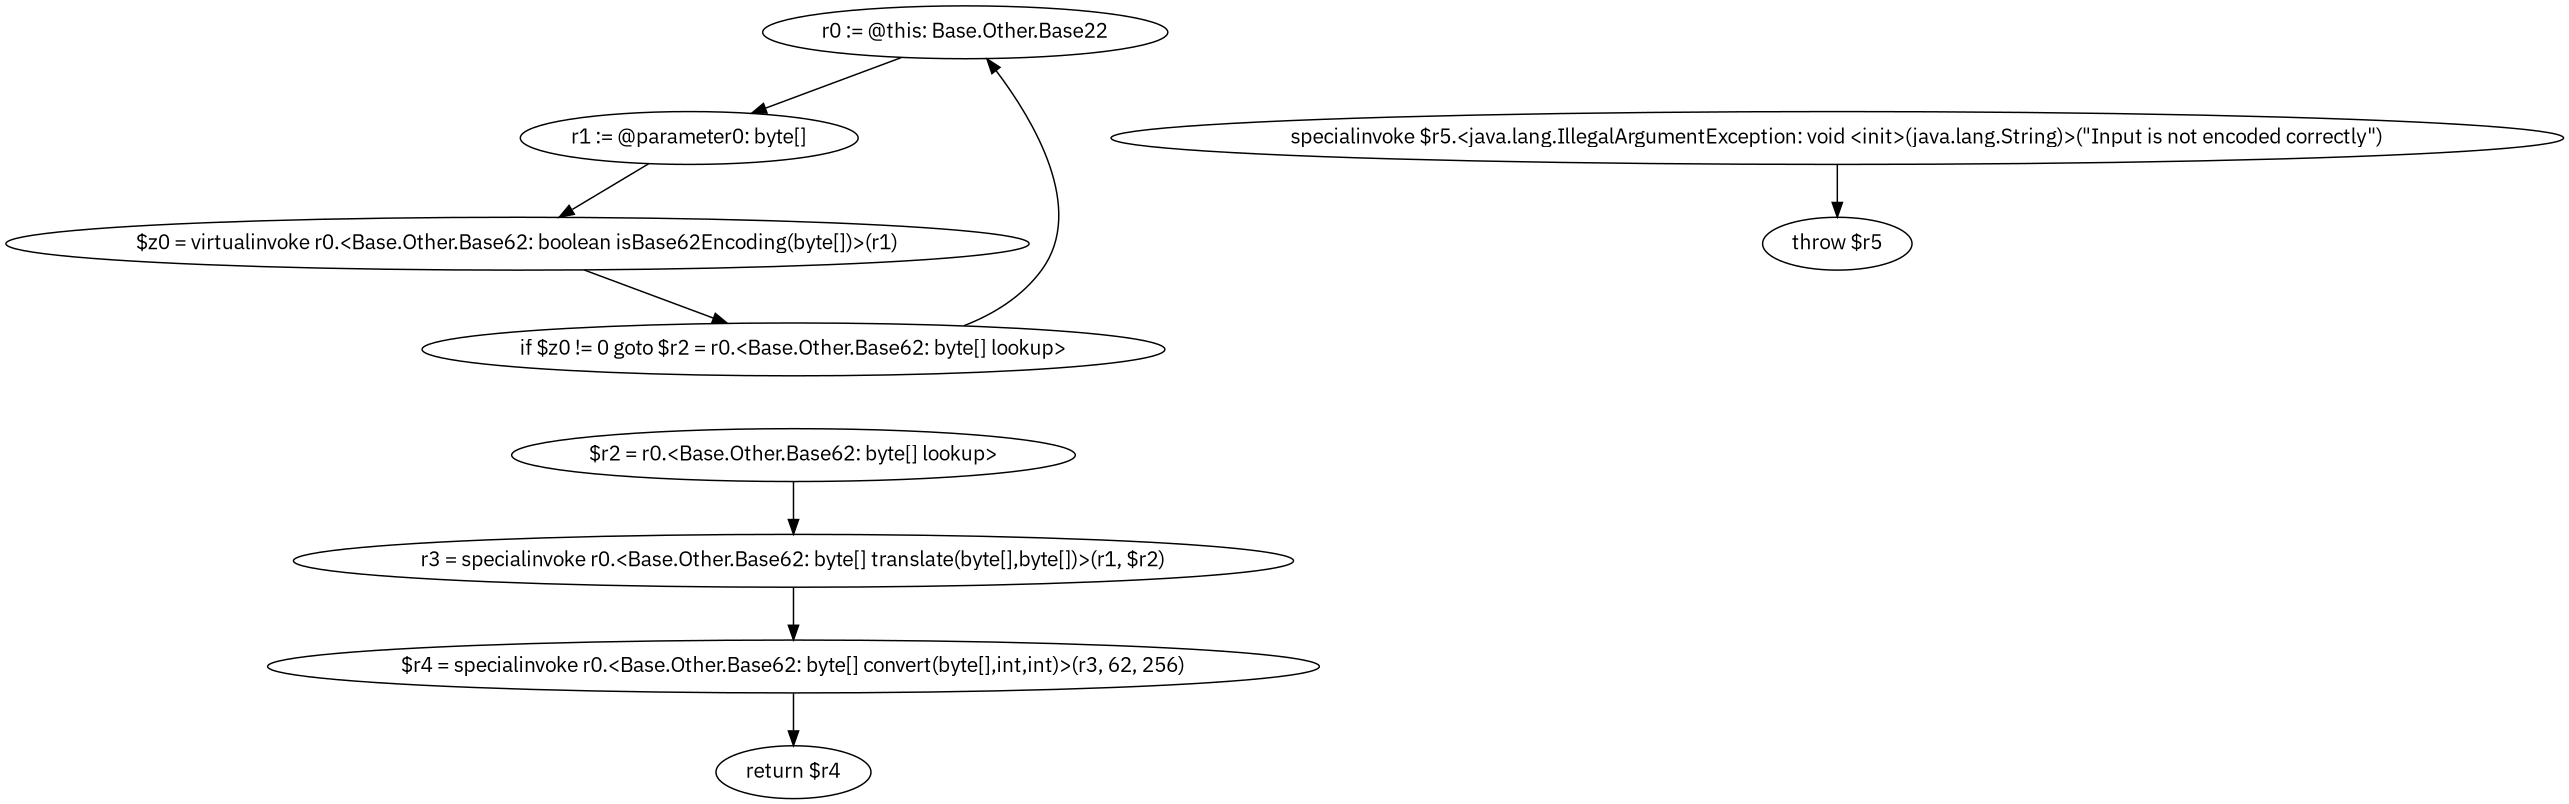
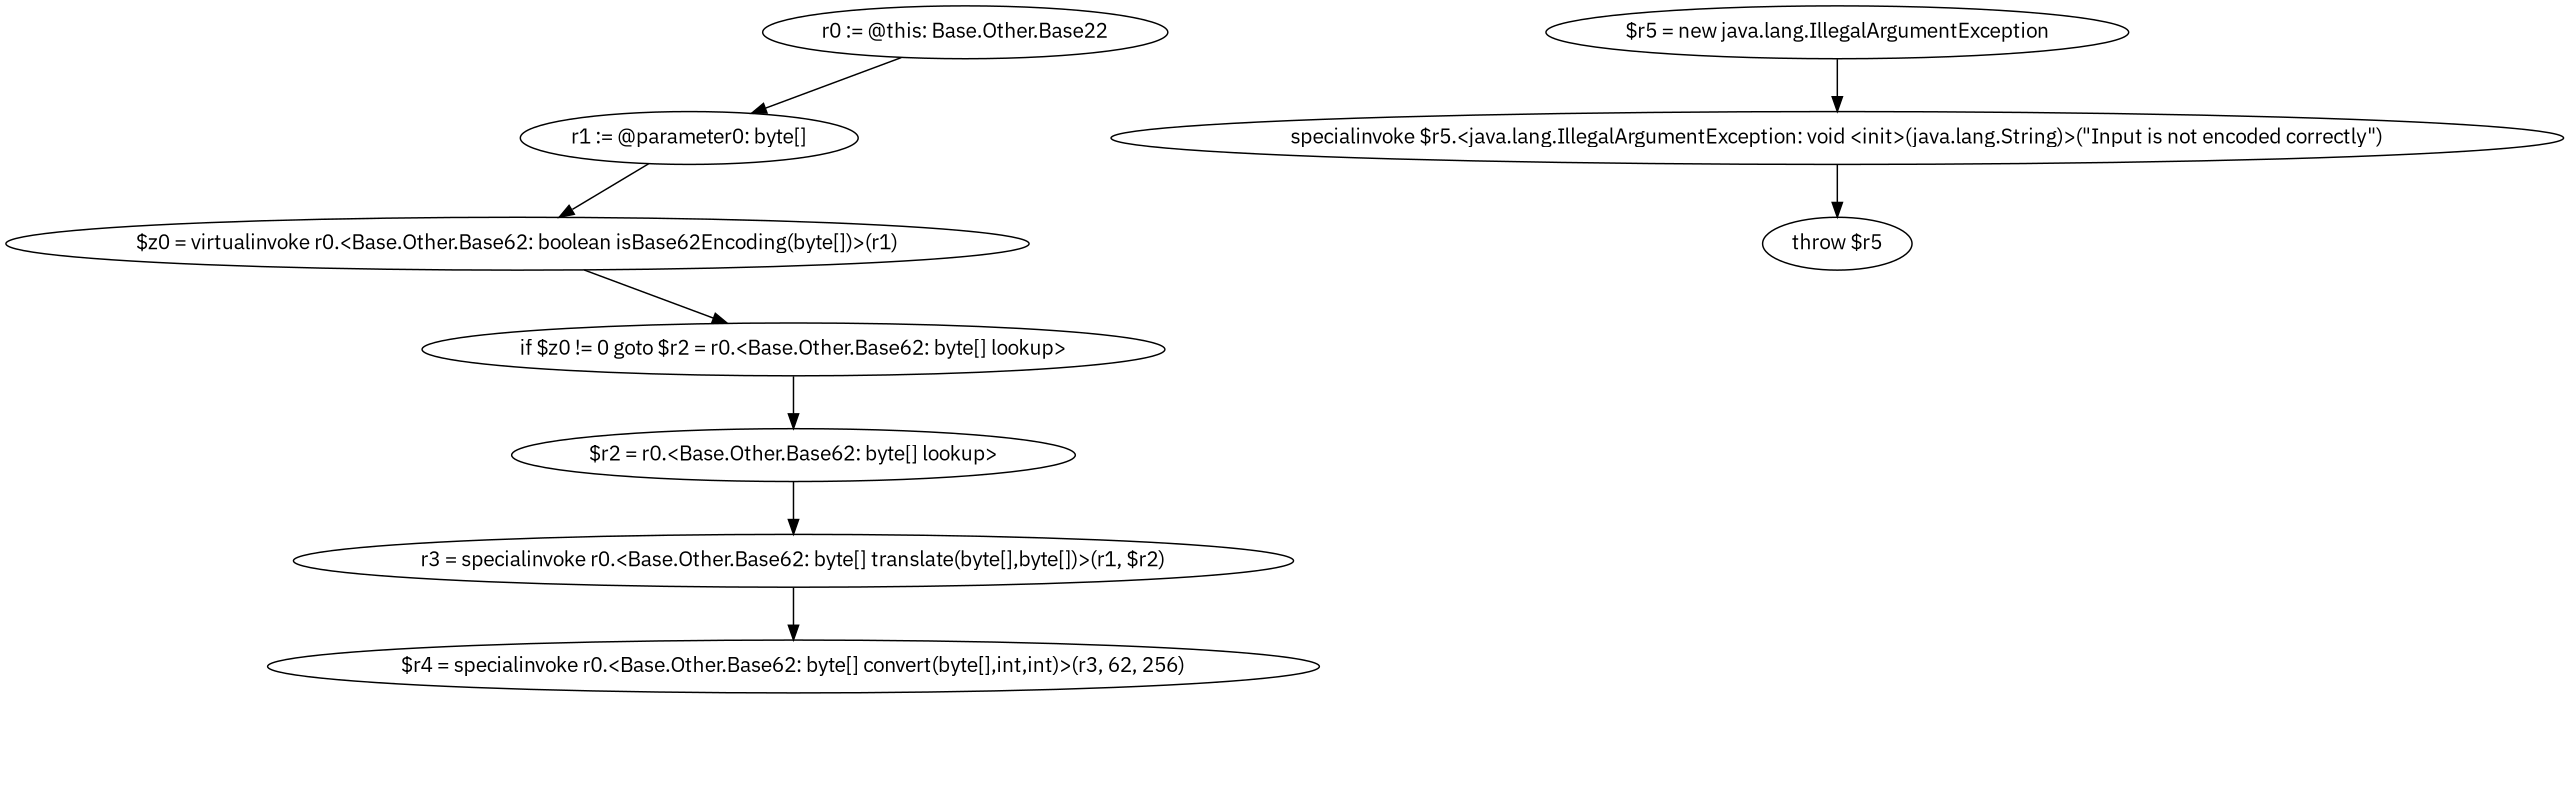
none -> (1837, 32)
(1058, 213) -> (793, 395)
(793, 772) -> none
